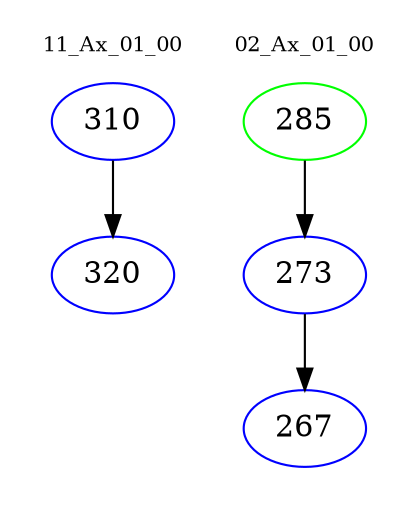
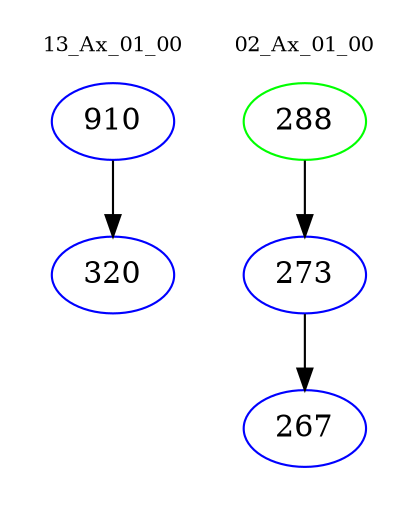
(113, 46) -> (113, 46)
(113, 122) -> (113, 122)
(305, 122) -> (305, 122)
